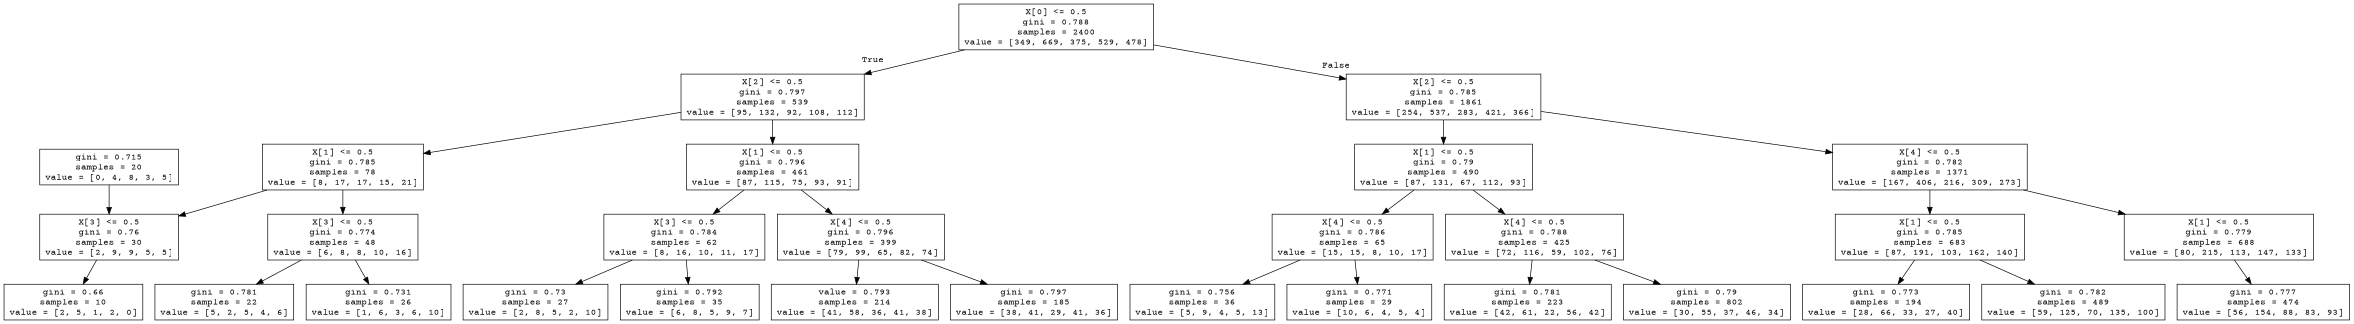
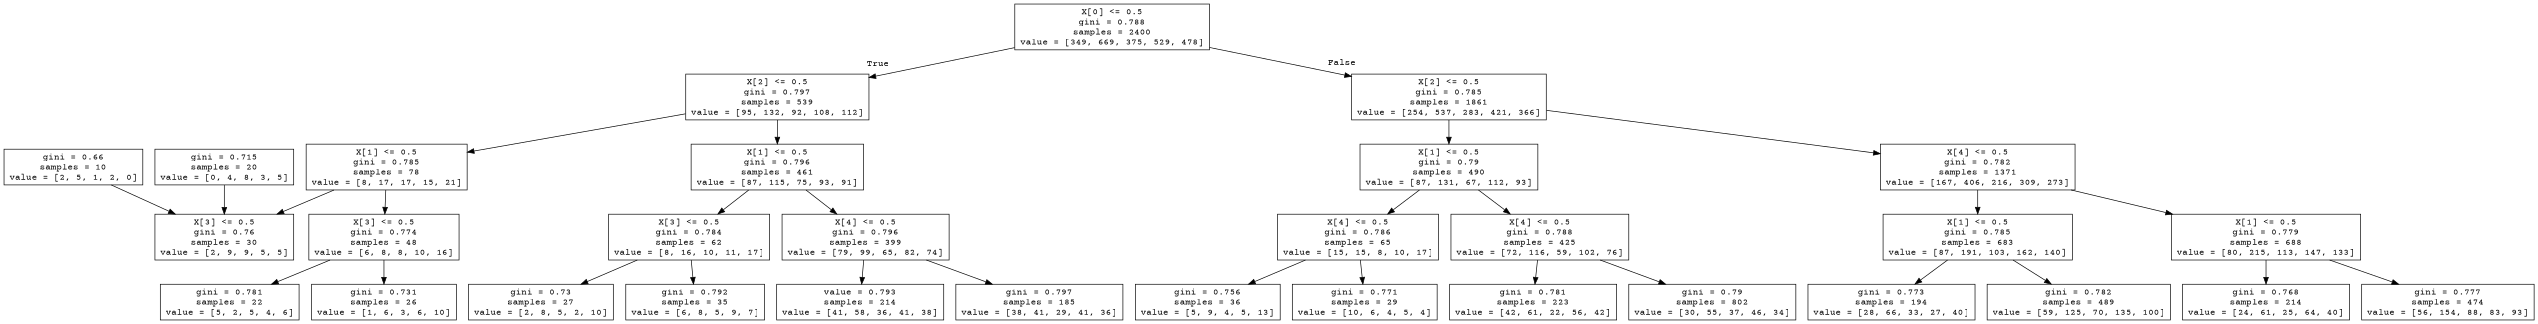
(92, 269) -> (140, 198)
none -> (2266, 302)
